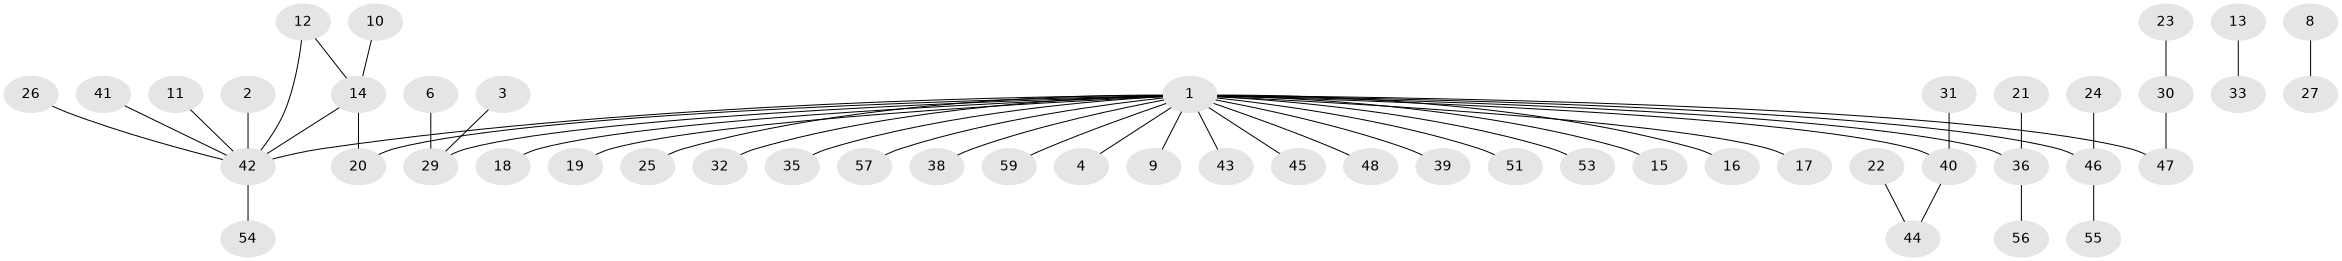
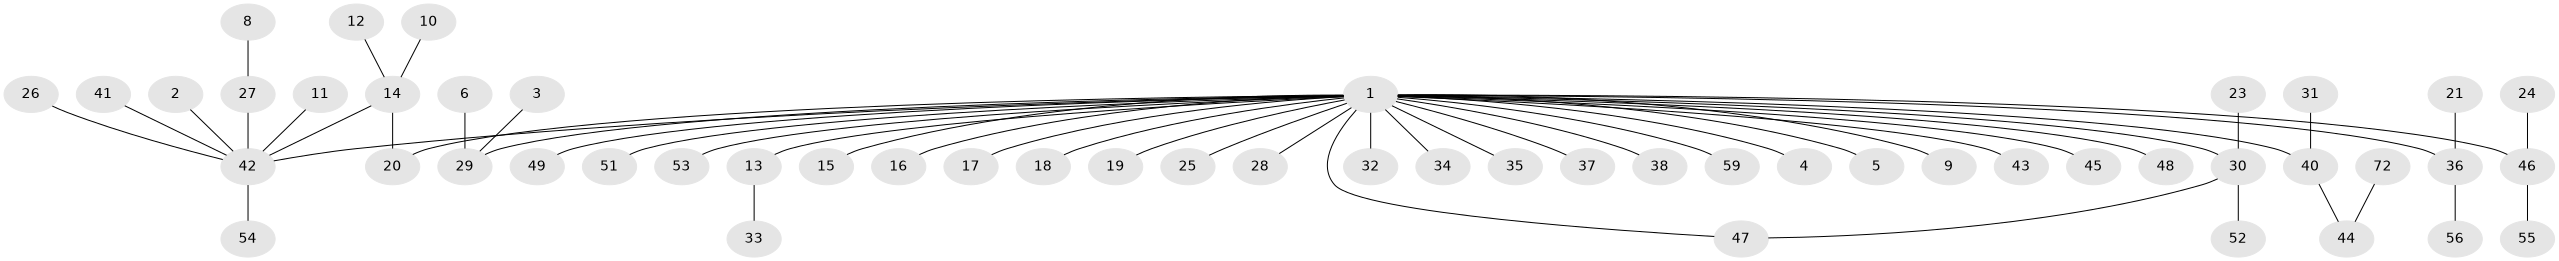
(289, 98) -> (248, 131)
none -> (1810, 109)
none -> (915, 128)
(865, 167) -> (1588, 167)
none -> (1260, 167)
(1443, 167) -> (537, 167)
none -> (1443, 167)
(1877, 167) -> (2383, 167)
none -> (1877, 167)
none -> (2238, 239)
